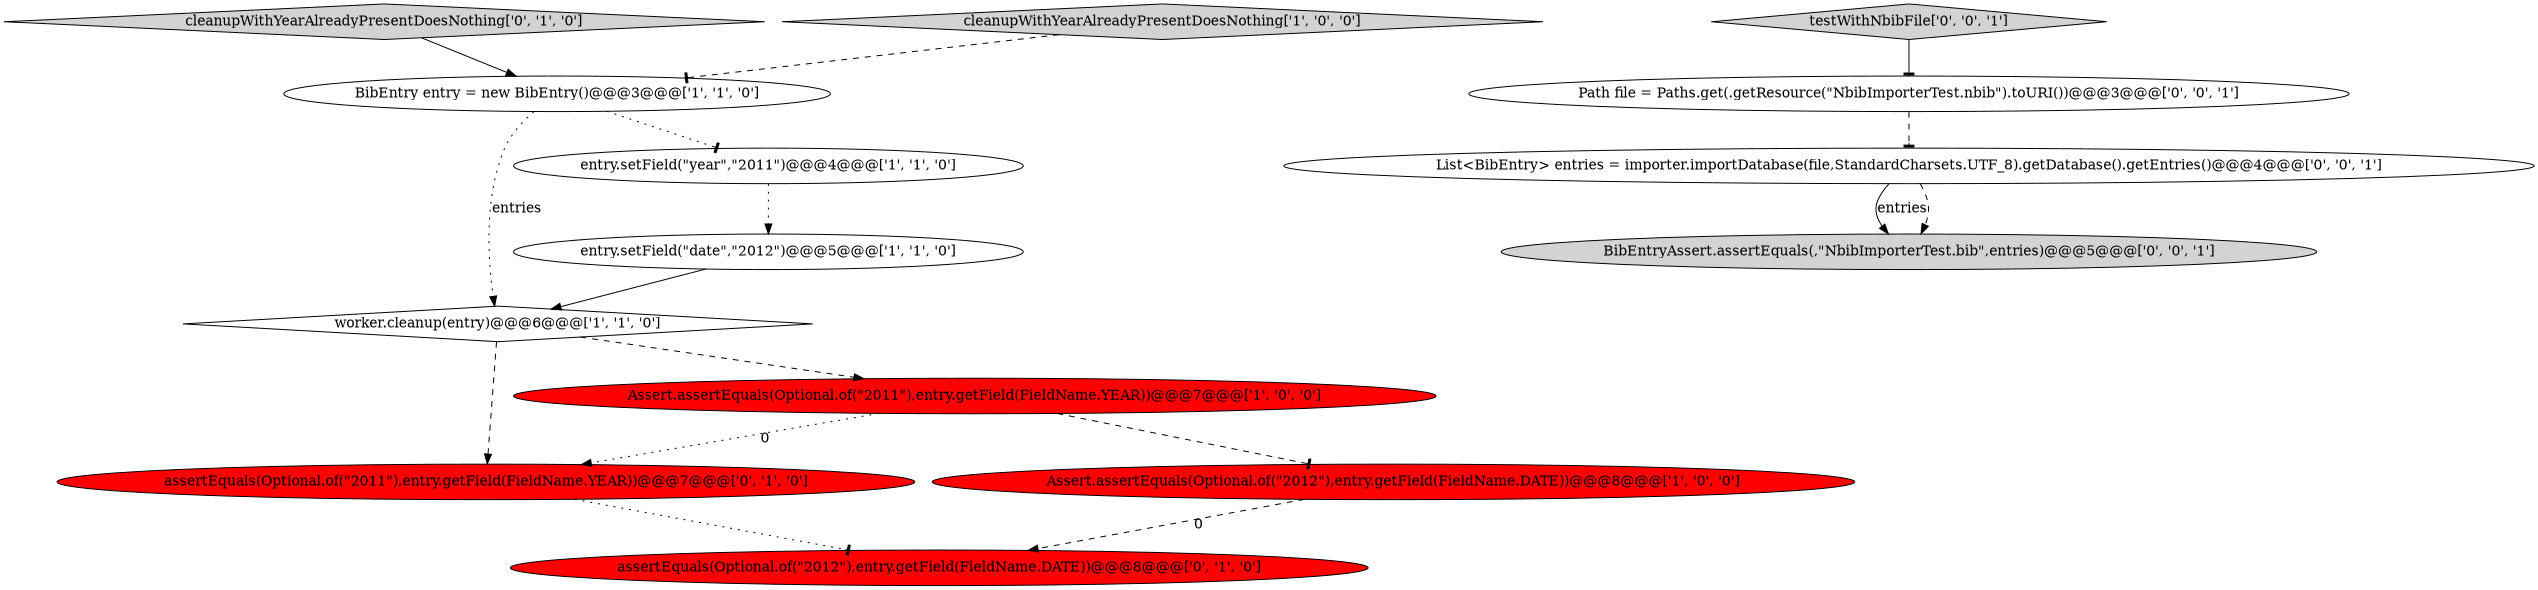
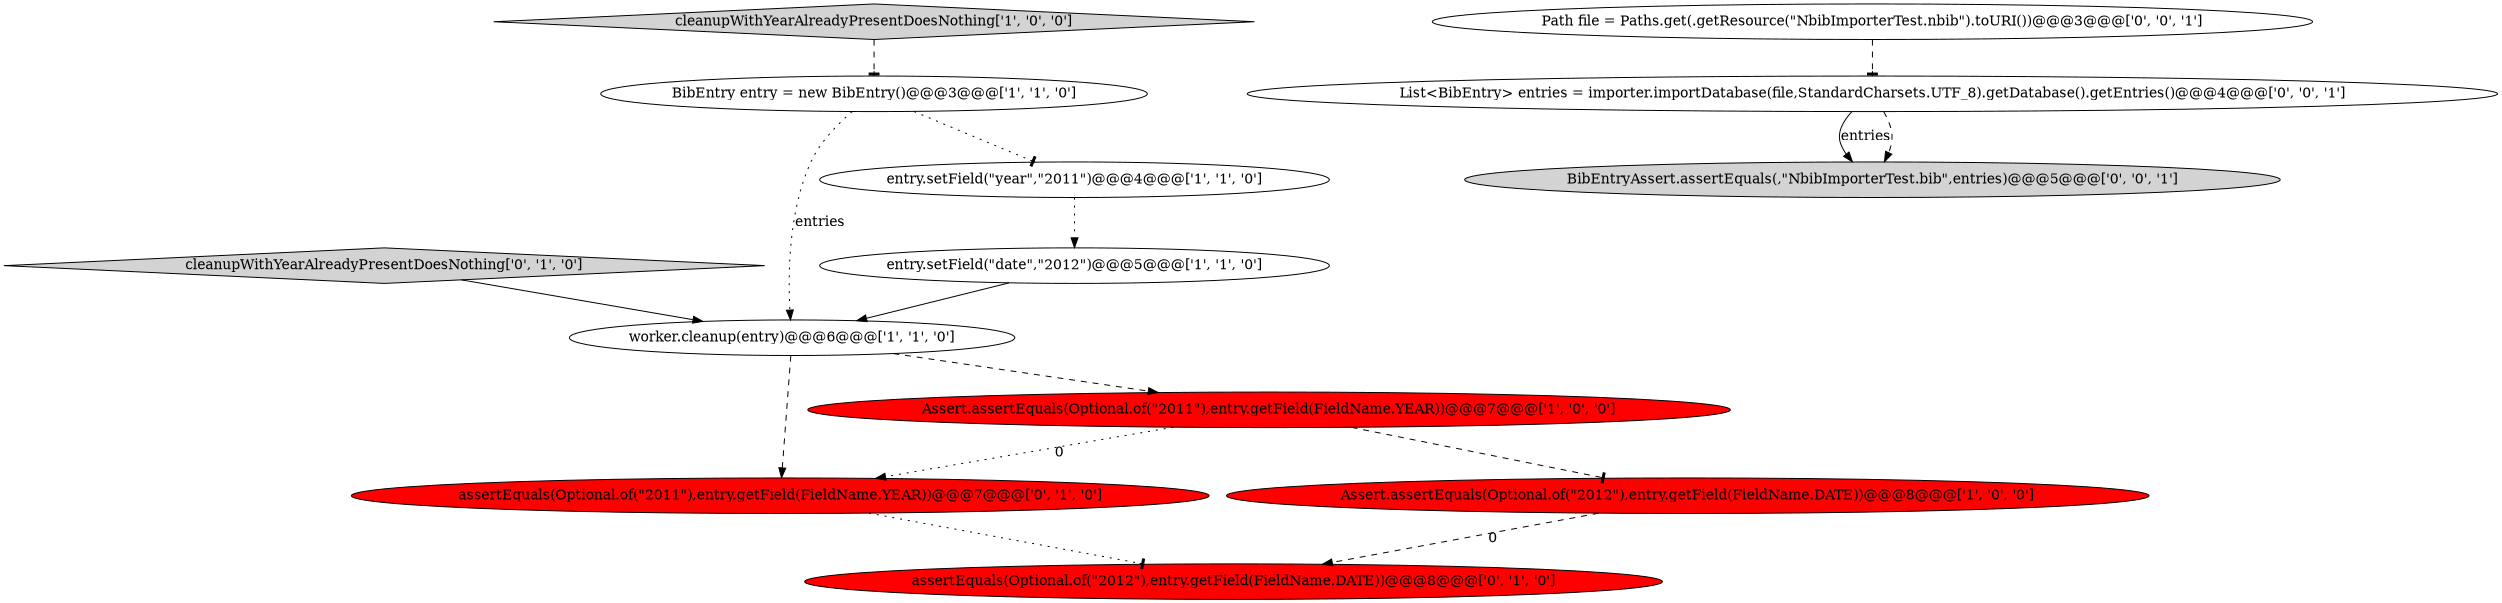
(1909, 22) -> none
(464, 55) -> (577, 300)
(498, 324) -> (792, 338)
